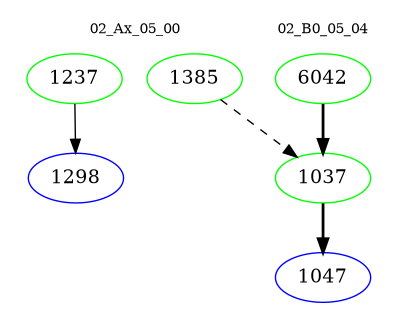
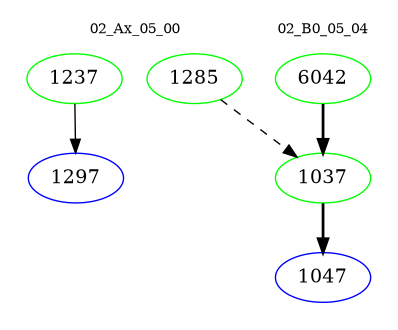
(195, 79) -> (195, 79)
(76, 178) -> (76, 178)
